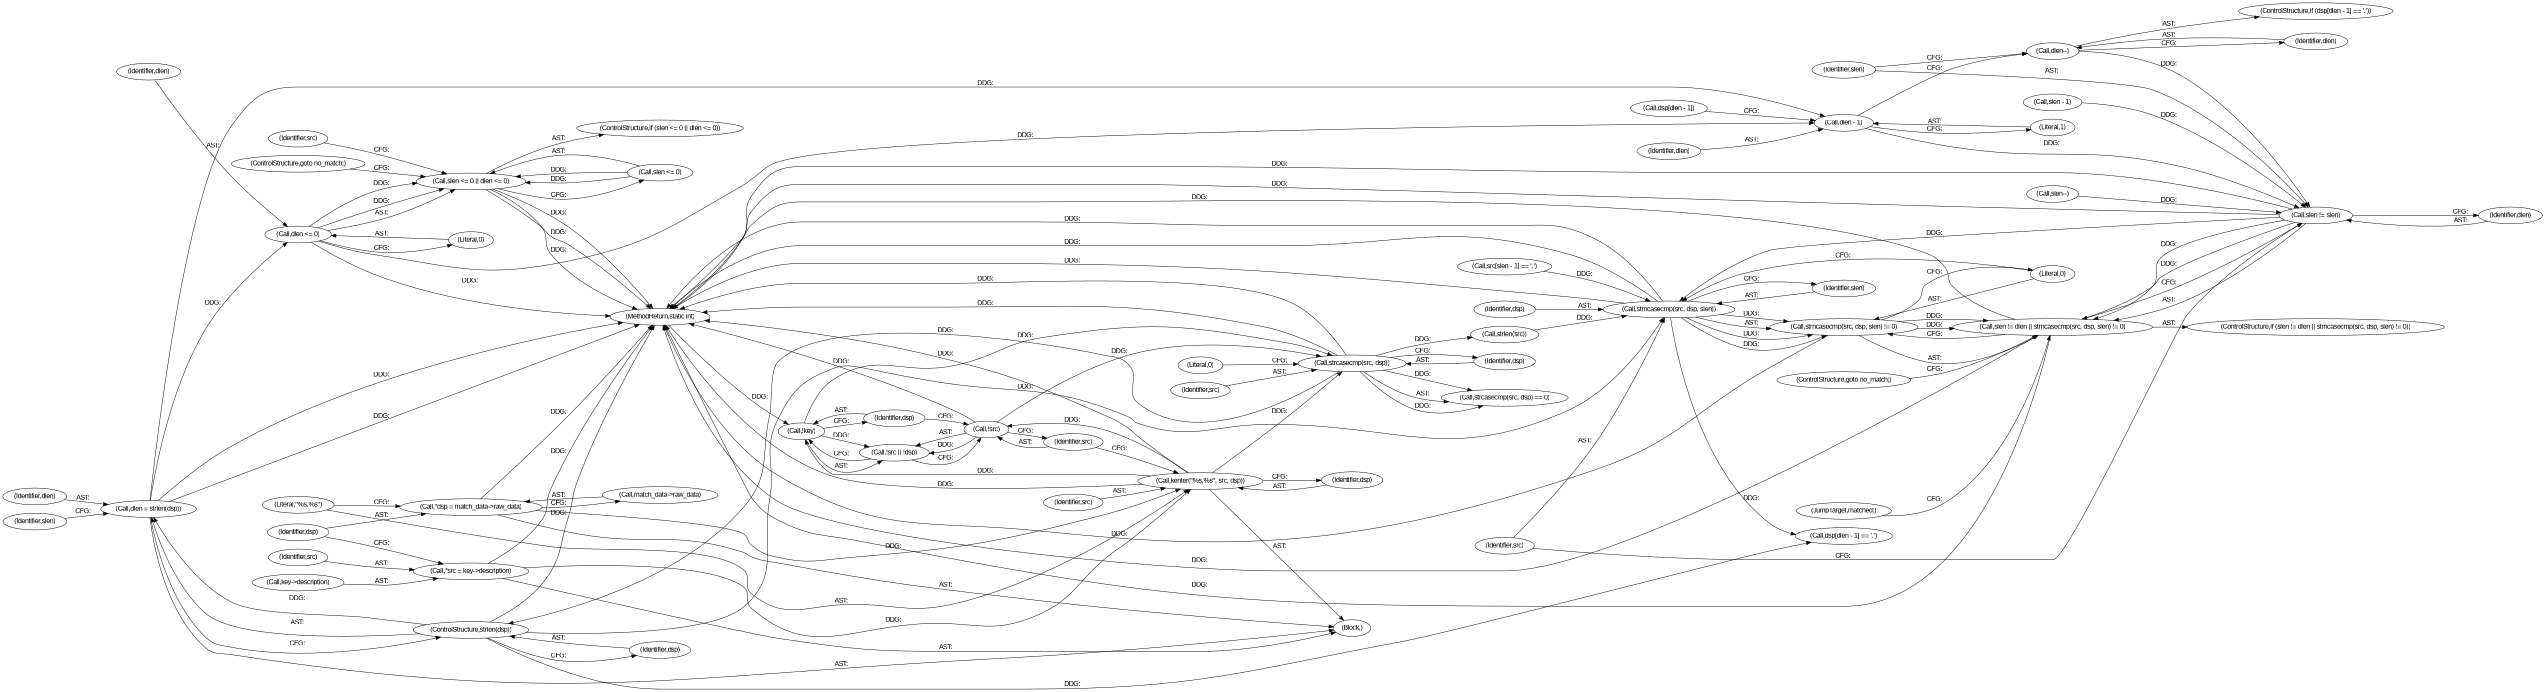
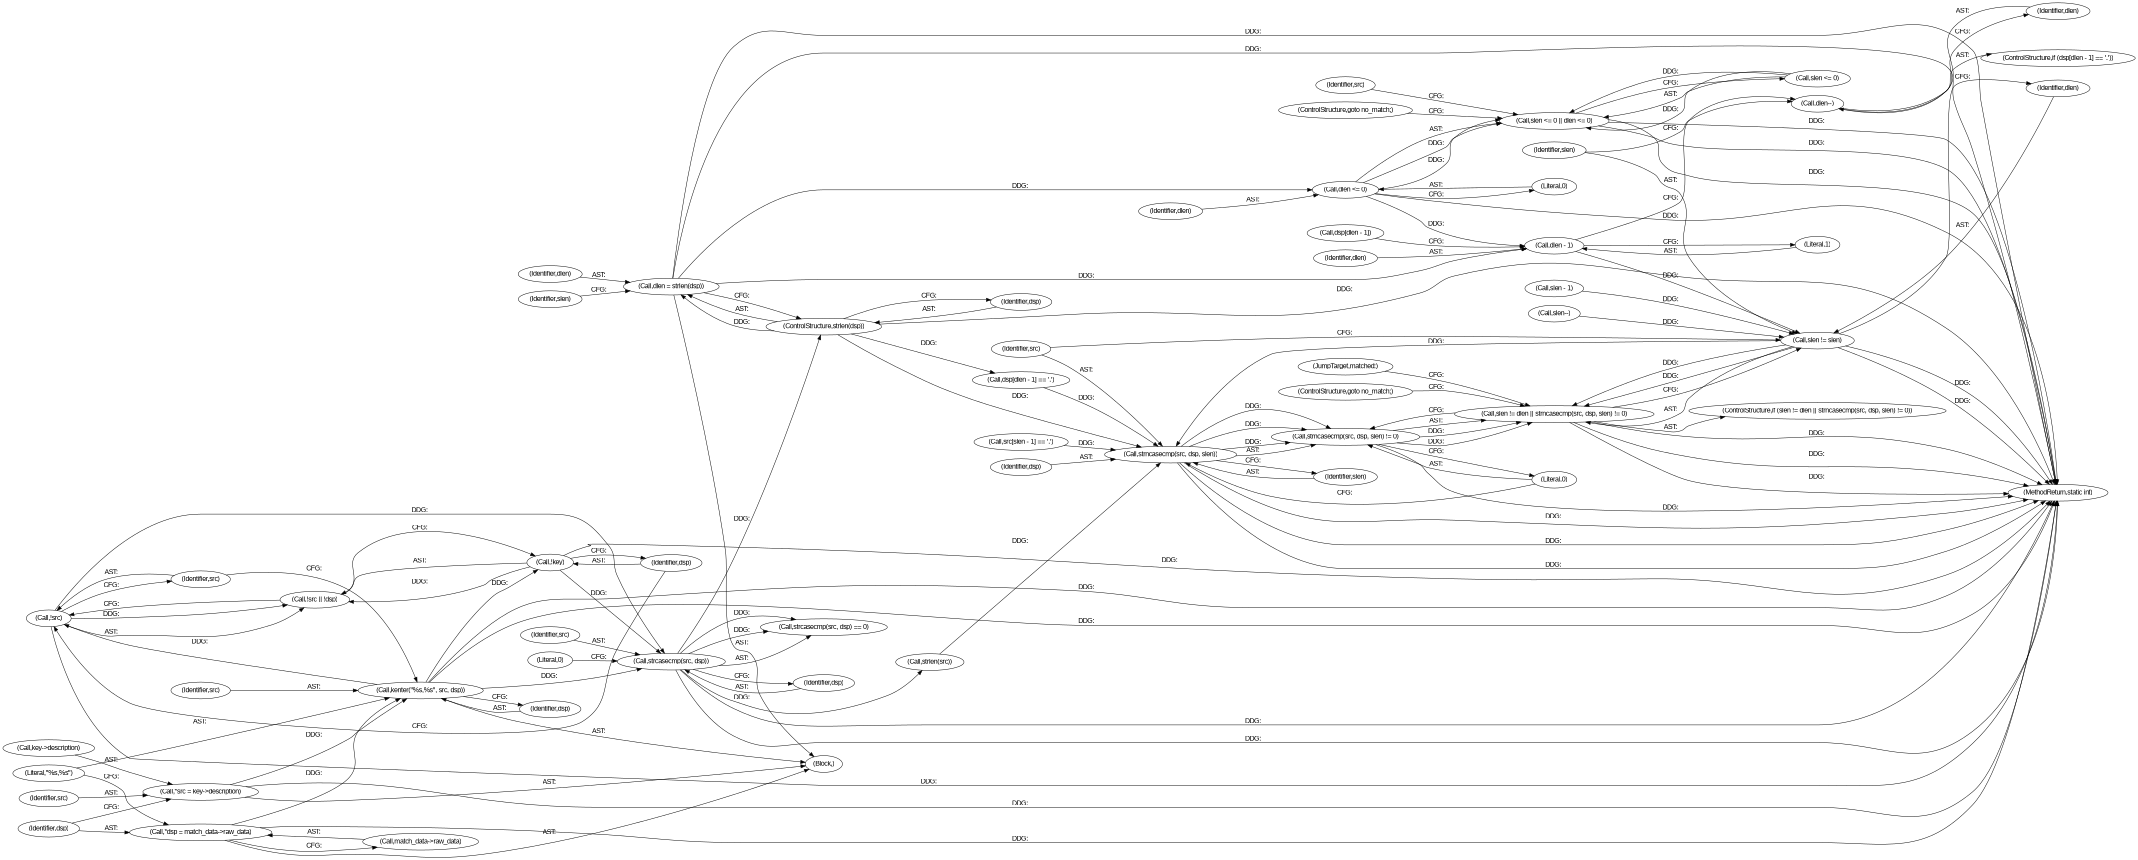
(2212, 97) -> none
(660, 128) -> none
(723, 377) -> (1314, 575)
(1707, 441) -> (1101, 412)
